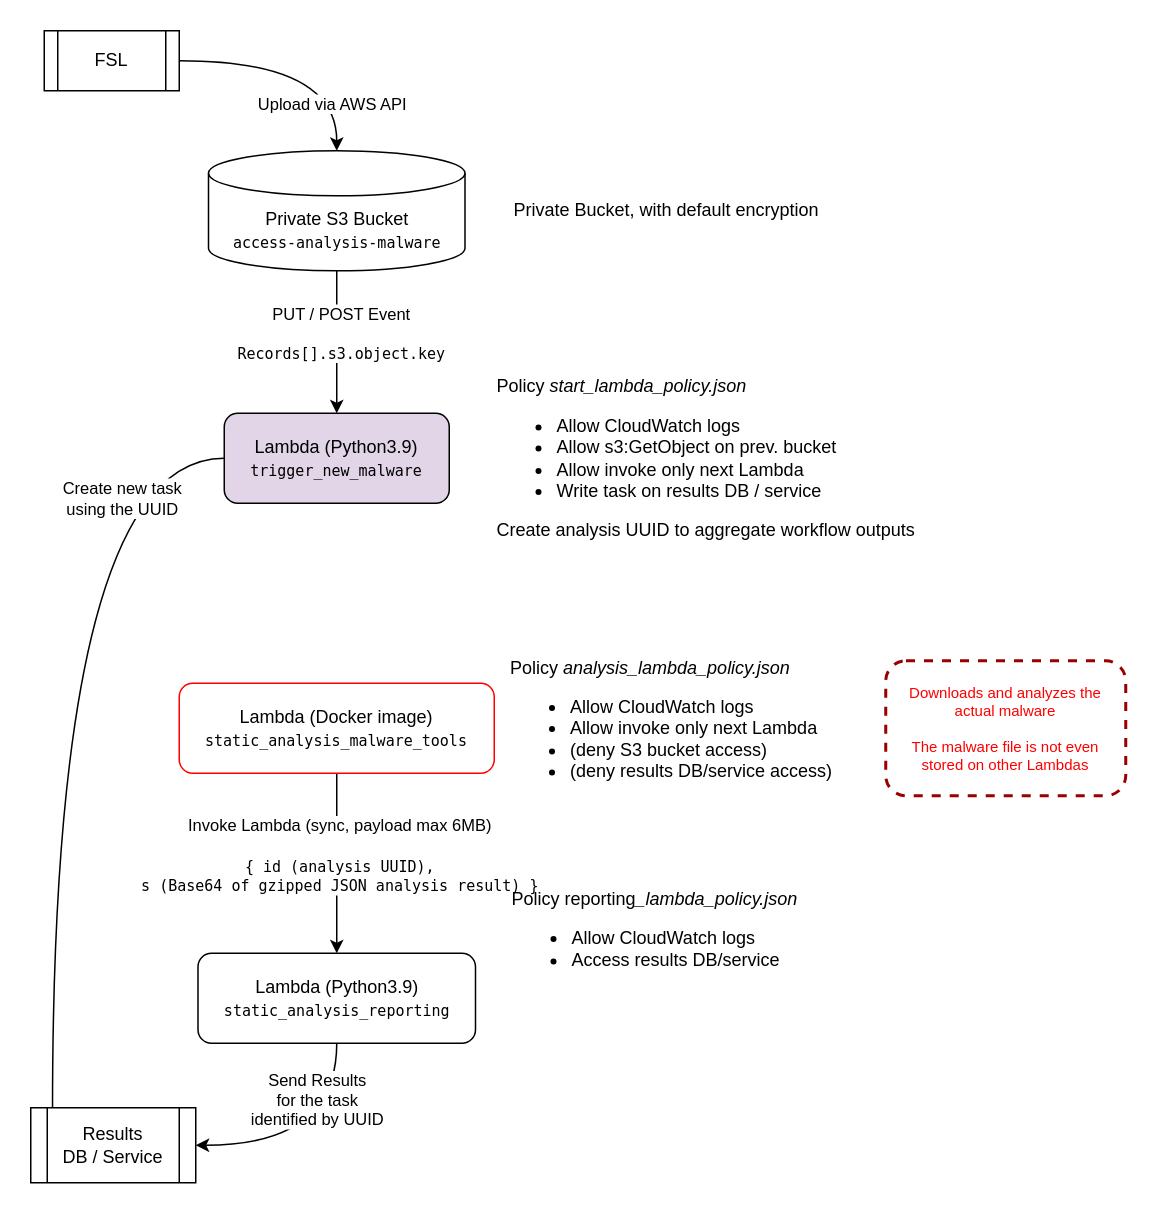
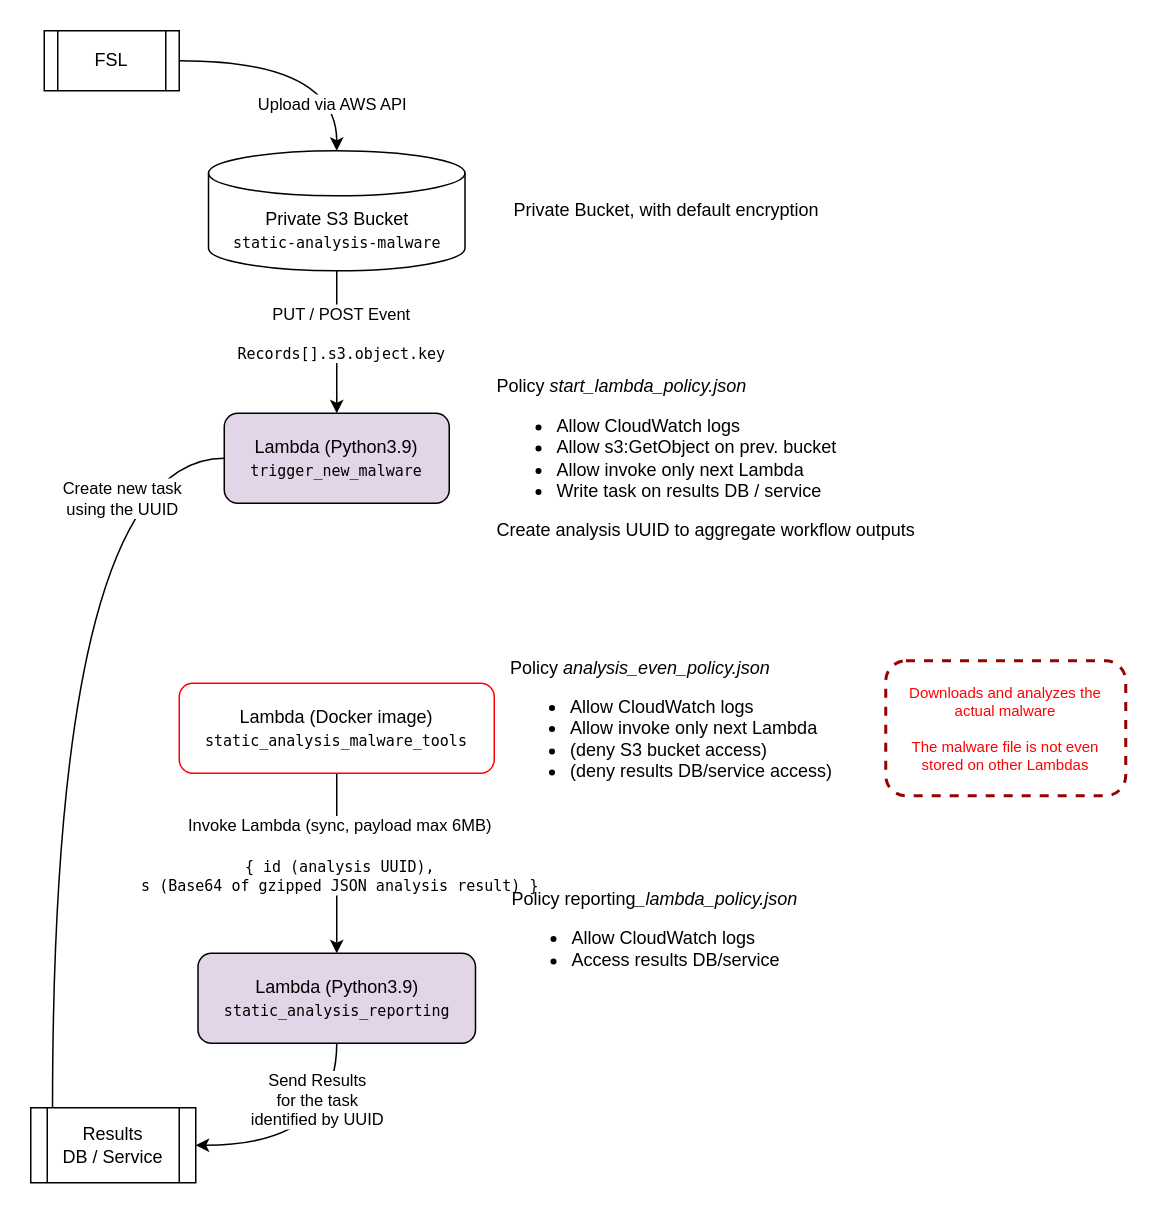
(338, 230) -> (338, 230)
(661, 728) -> (660, 728)
(337, 998) -> (337, 998)
